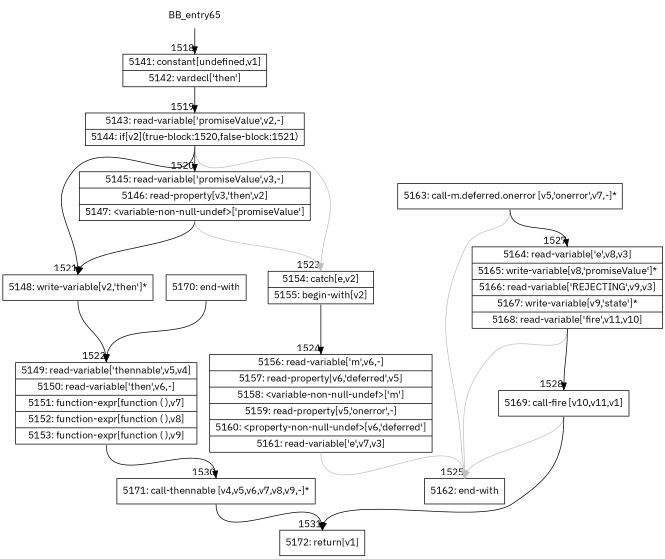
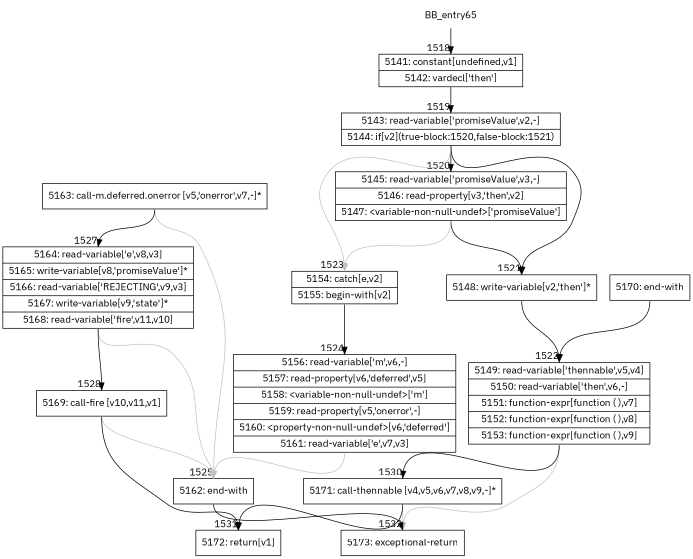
none -> (403, 543)
